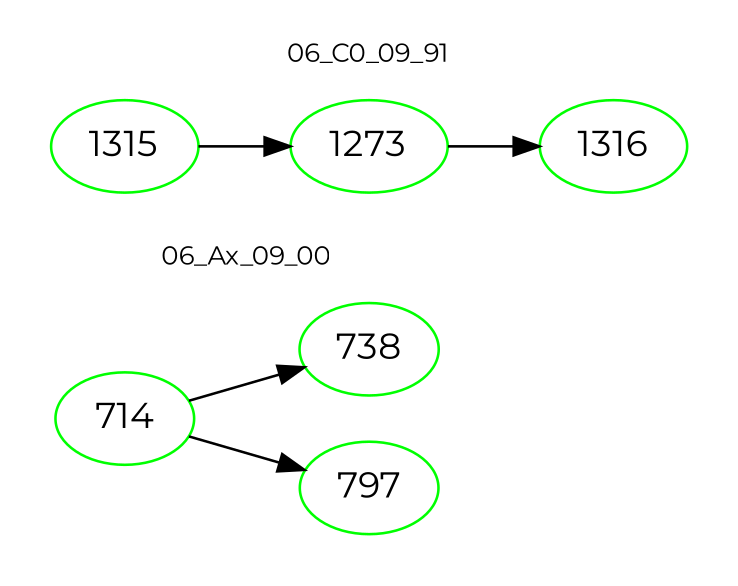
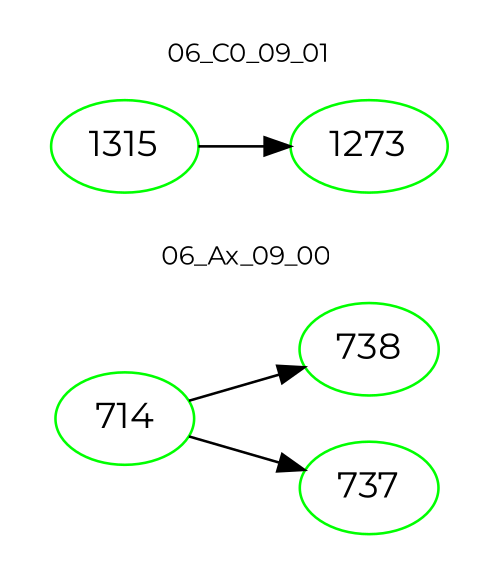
(369, 55) -> (249, 55)
(613, 146) -> none
(369, 488) -> (369, 488)
